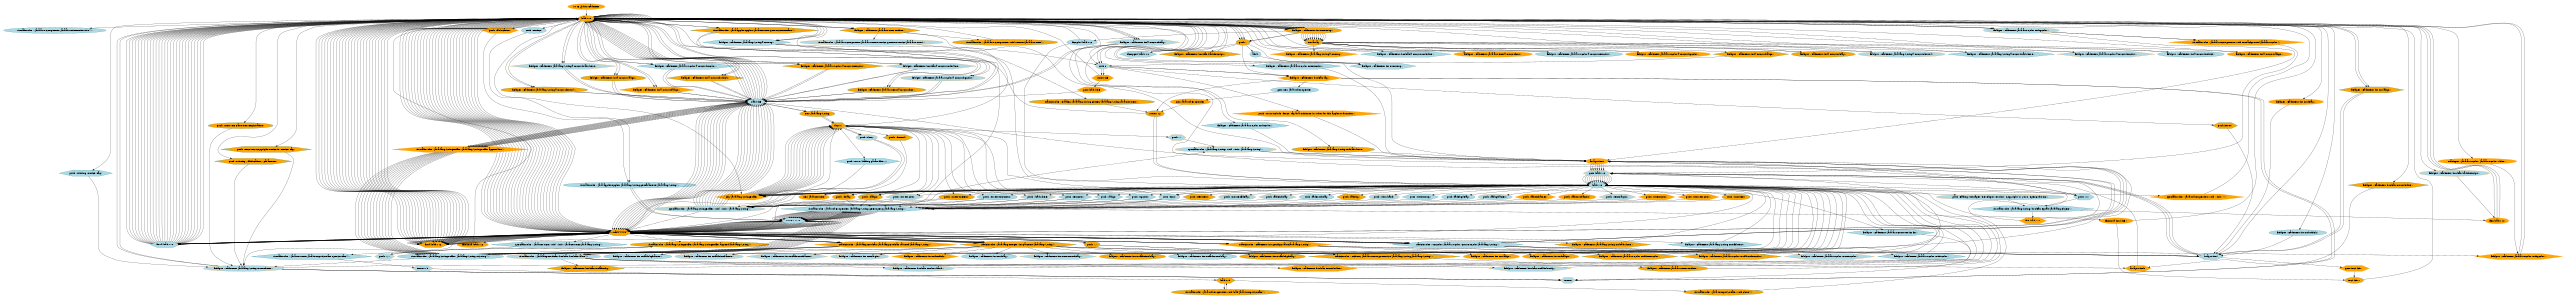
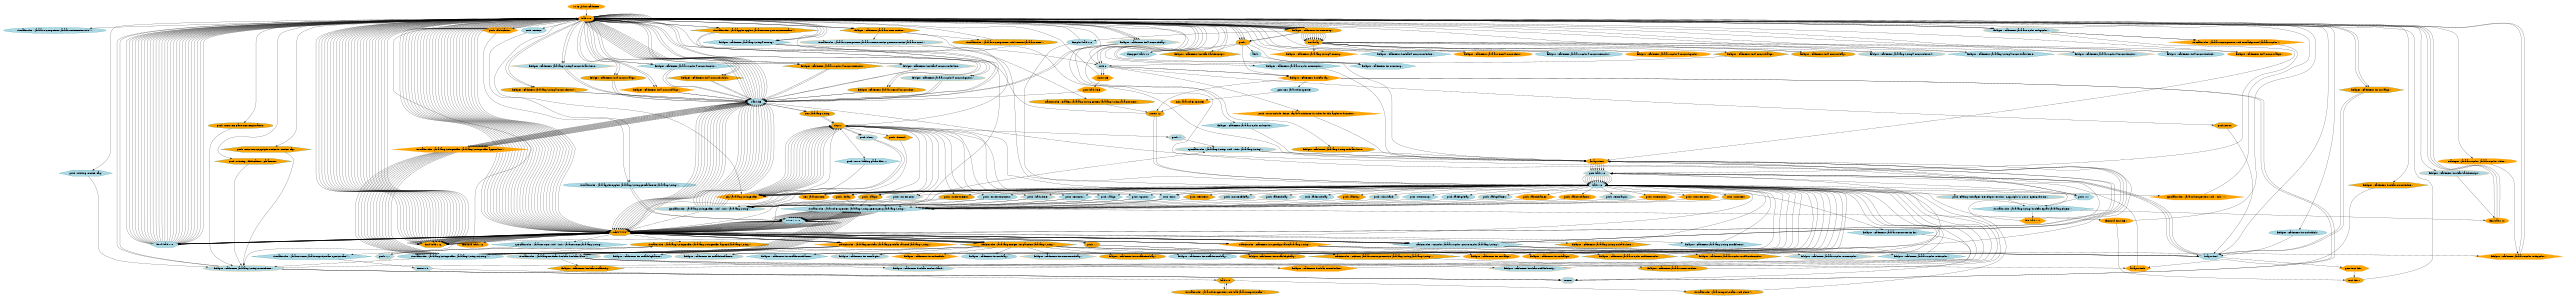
(2296, 102) -> none
(787, 257) -> (787, 257)
